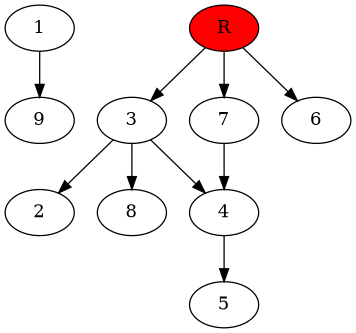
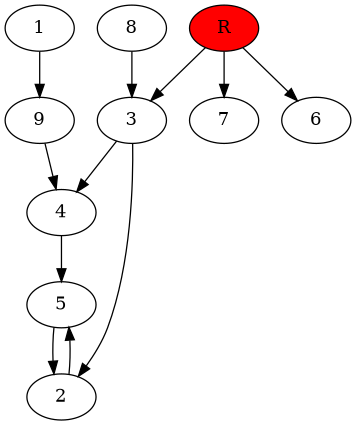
(132, 160) -> (132, 68)
(224, 160) -> (49, 160)
none -> (53, 344)
none -> (70, 357)
